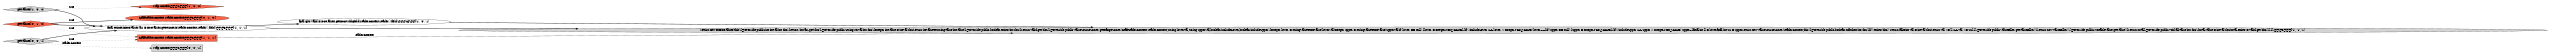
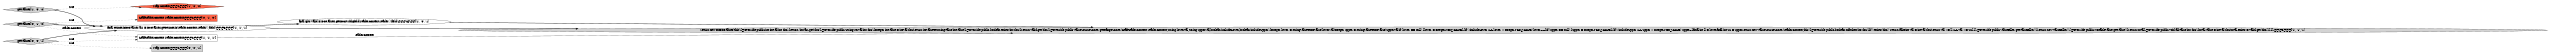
(177, 18) -> (177, 18)
(91, 22) -> (93, 21)
(31, 24) -> (31, 24)
(71, 29) -> (71, 29)
(177, 38) -> (177, 38)
(71, 44) -> (71, 44)
